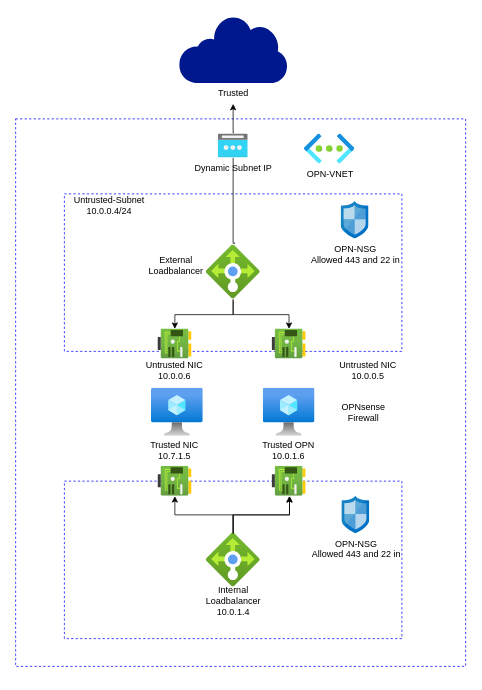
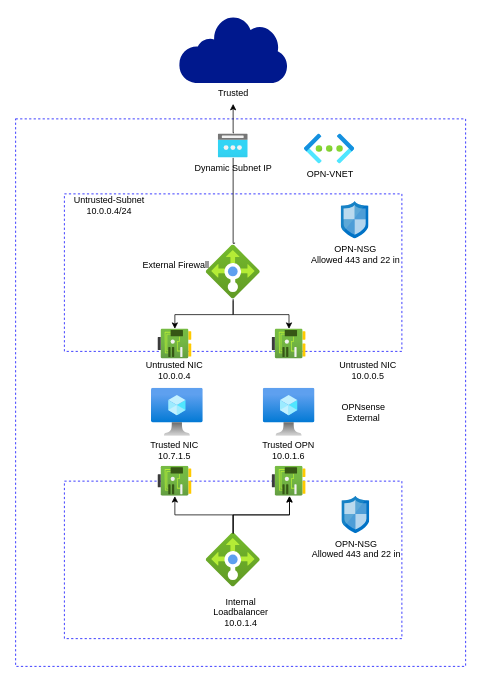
(176, 265) -> (176, 265)
(174, 370) -> (174, 370)
(363, 412) -> (363, 412)
(233, 601) -> (240, 612)
